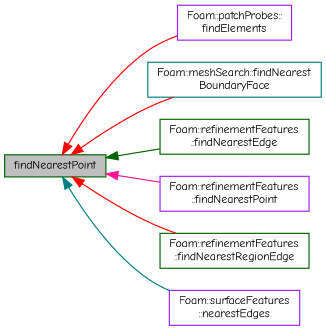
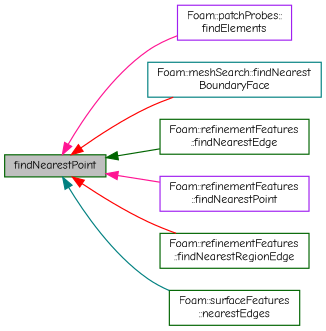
(114, 81) -> (114, 81)
(235, 308) -> (235, 308)
